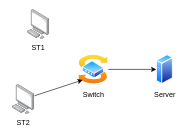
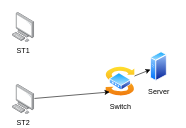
(38, 24) -> (23, 27)
(93, 69) -> (120, 81)
(165, 69) -> (159, 66)
